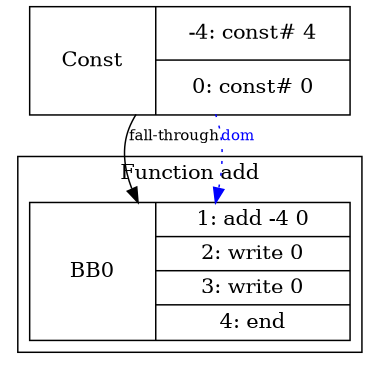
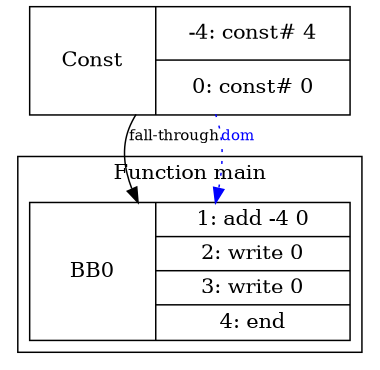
(190, 174) -> (190, 174)
